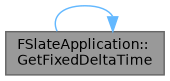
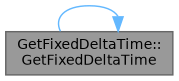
(85, 53) -> (89, 53)
